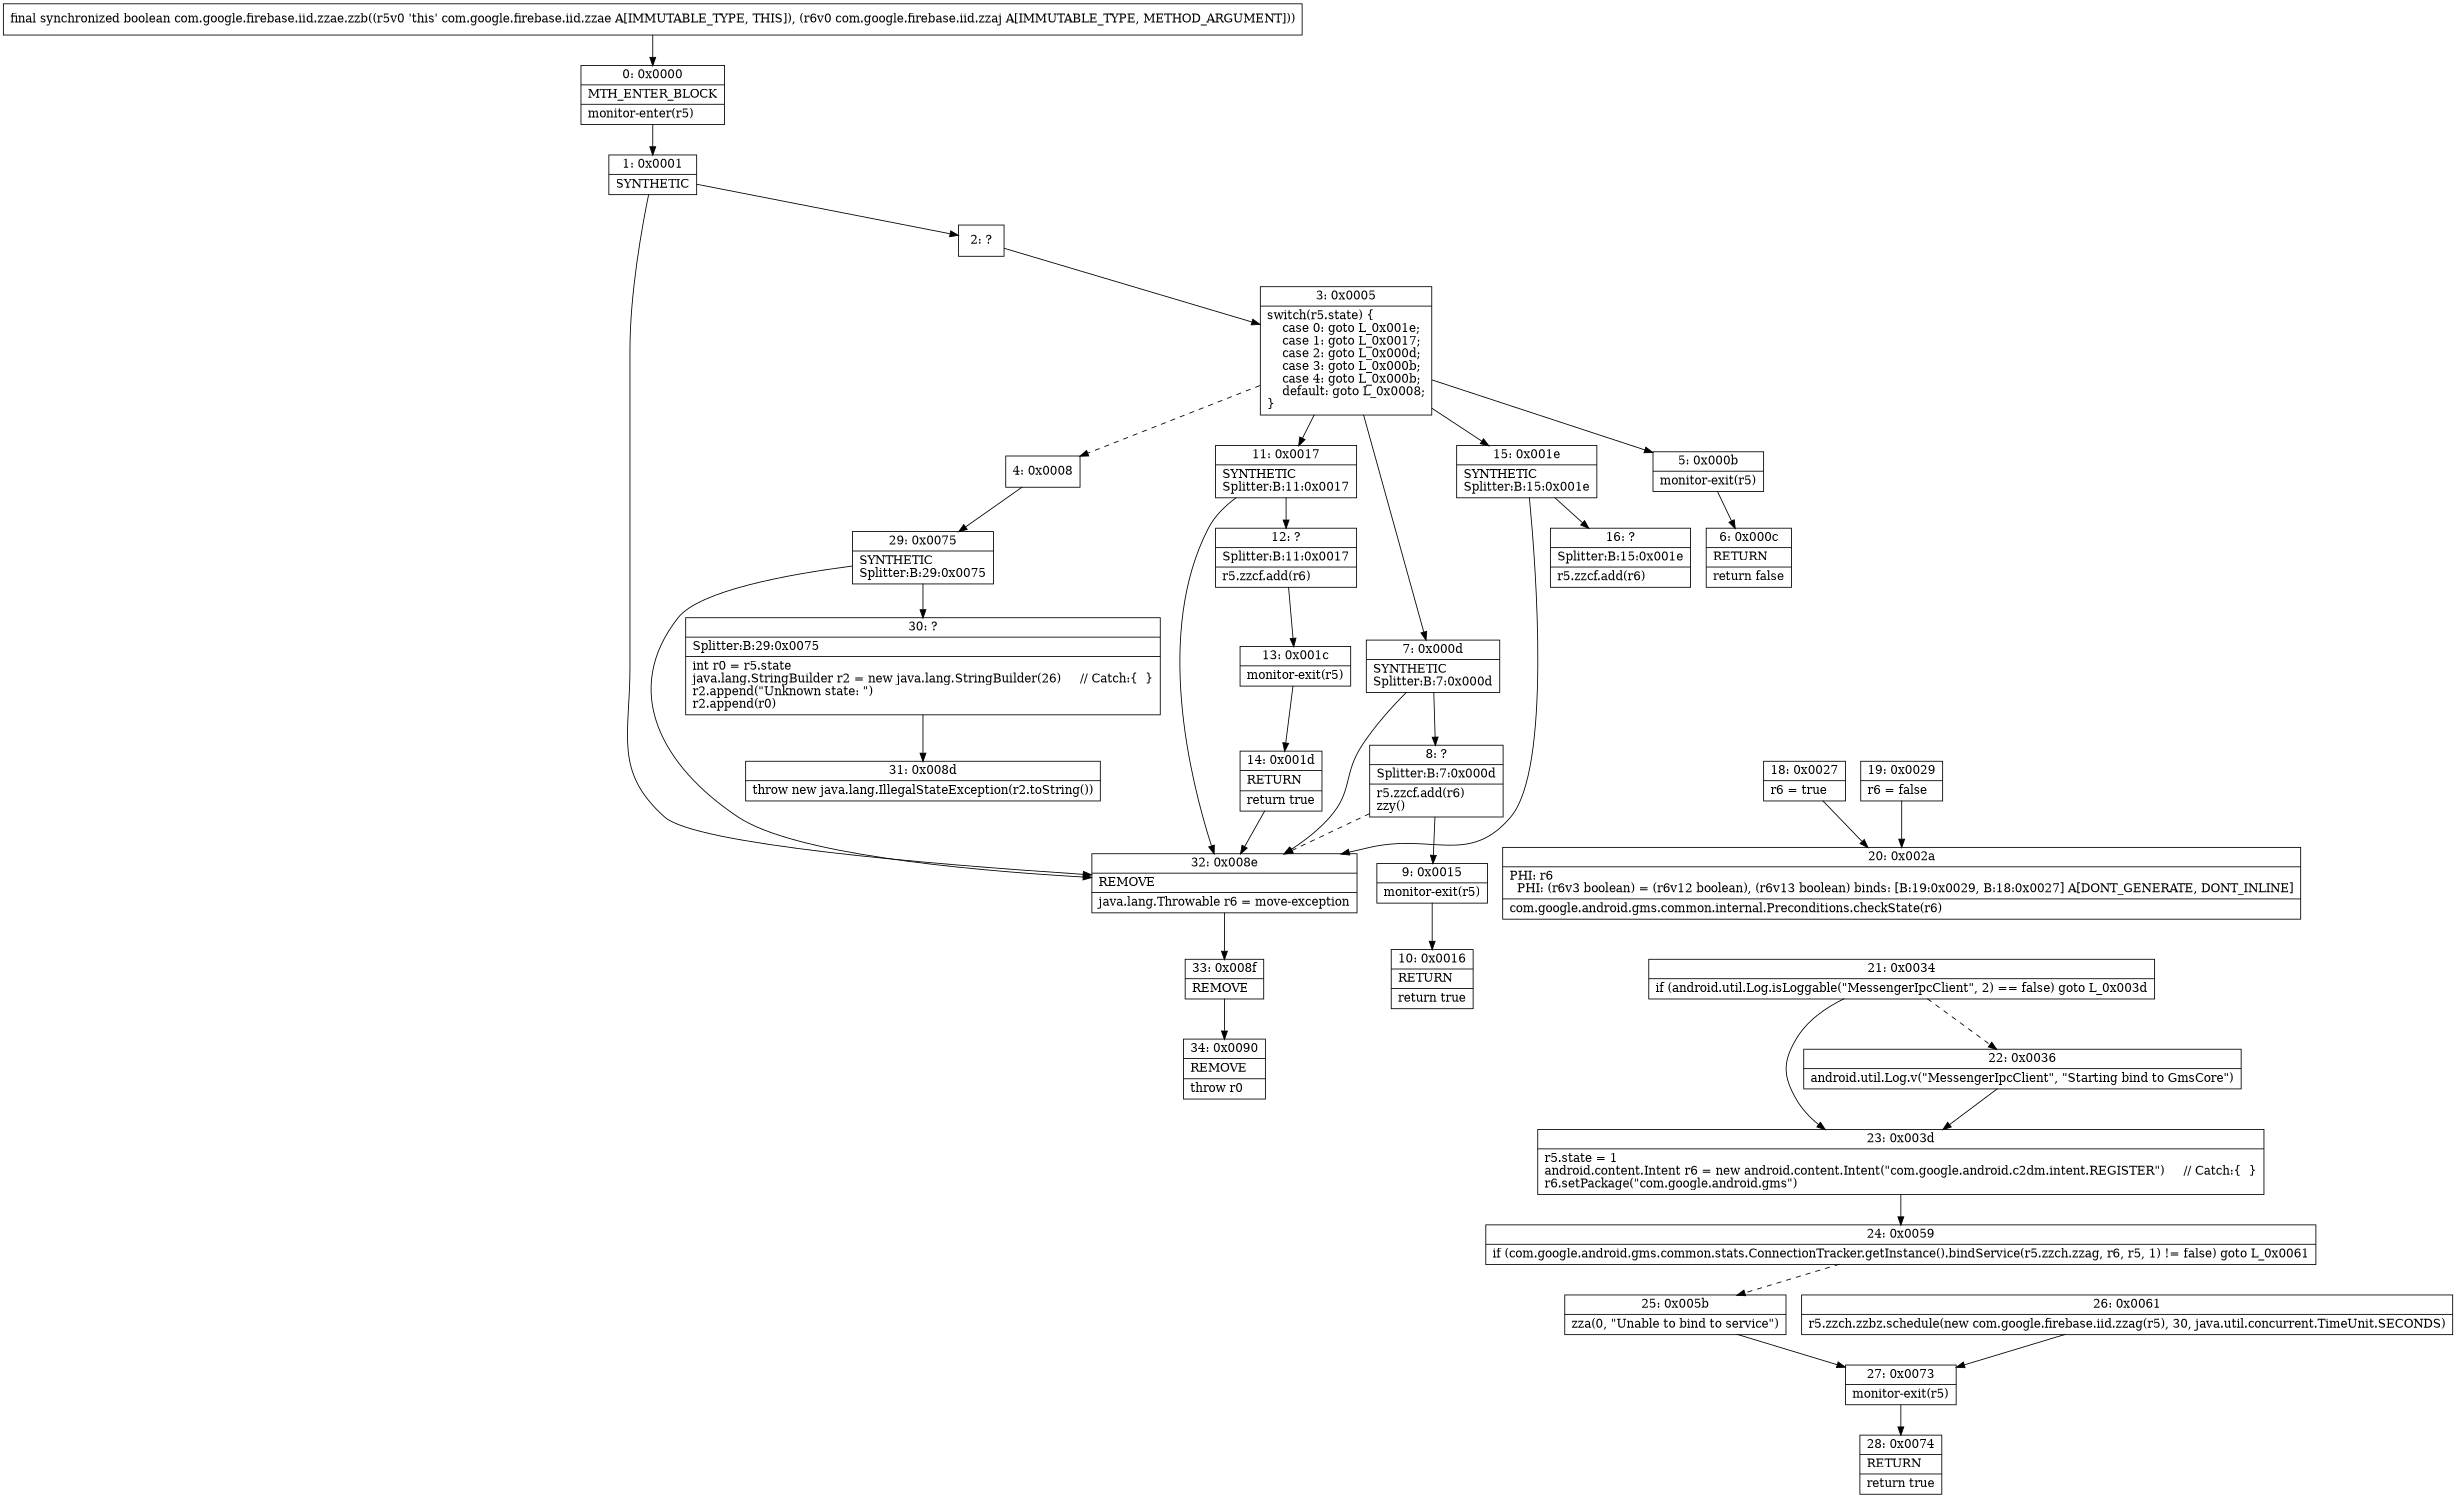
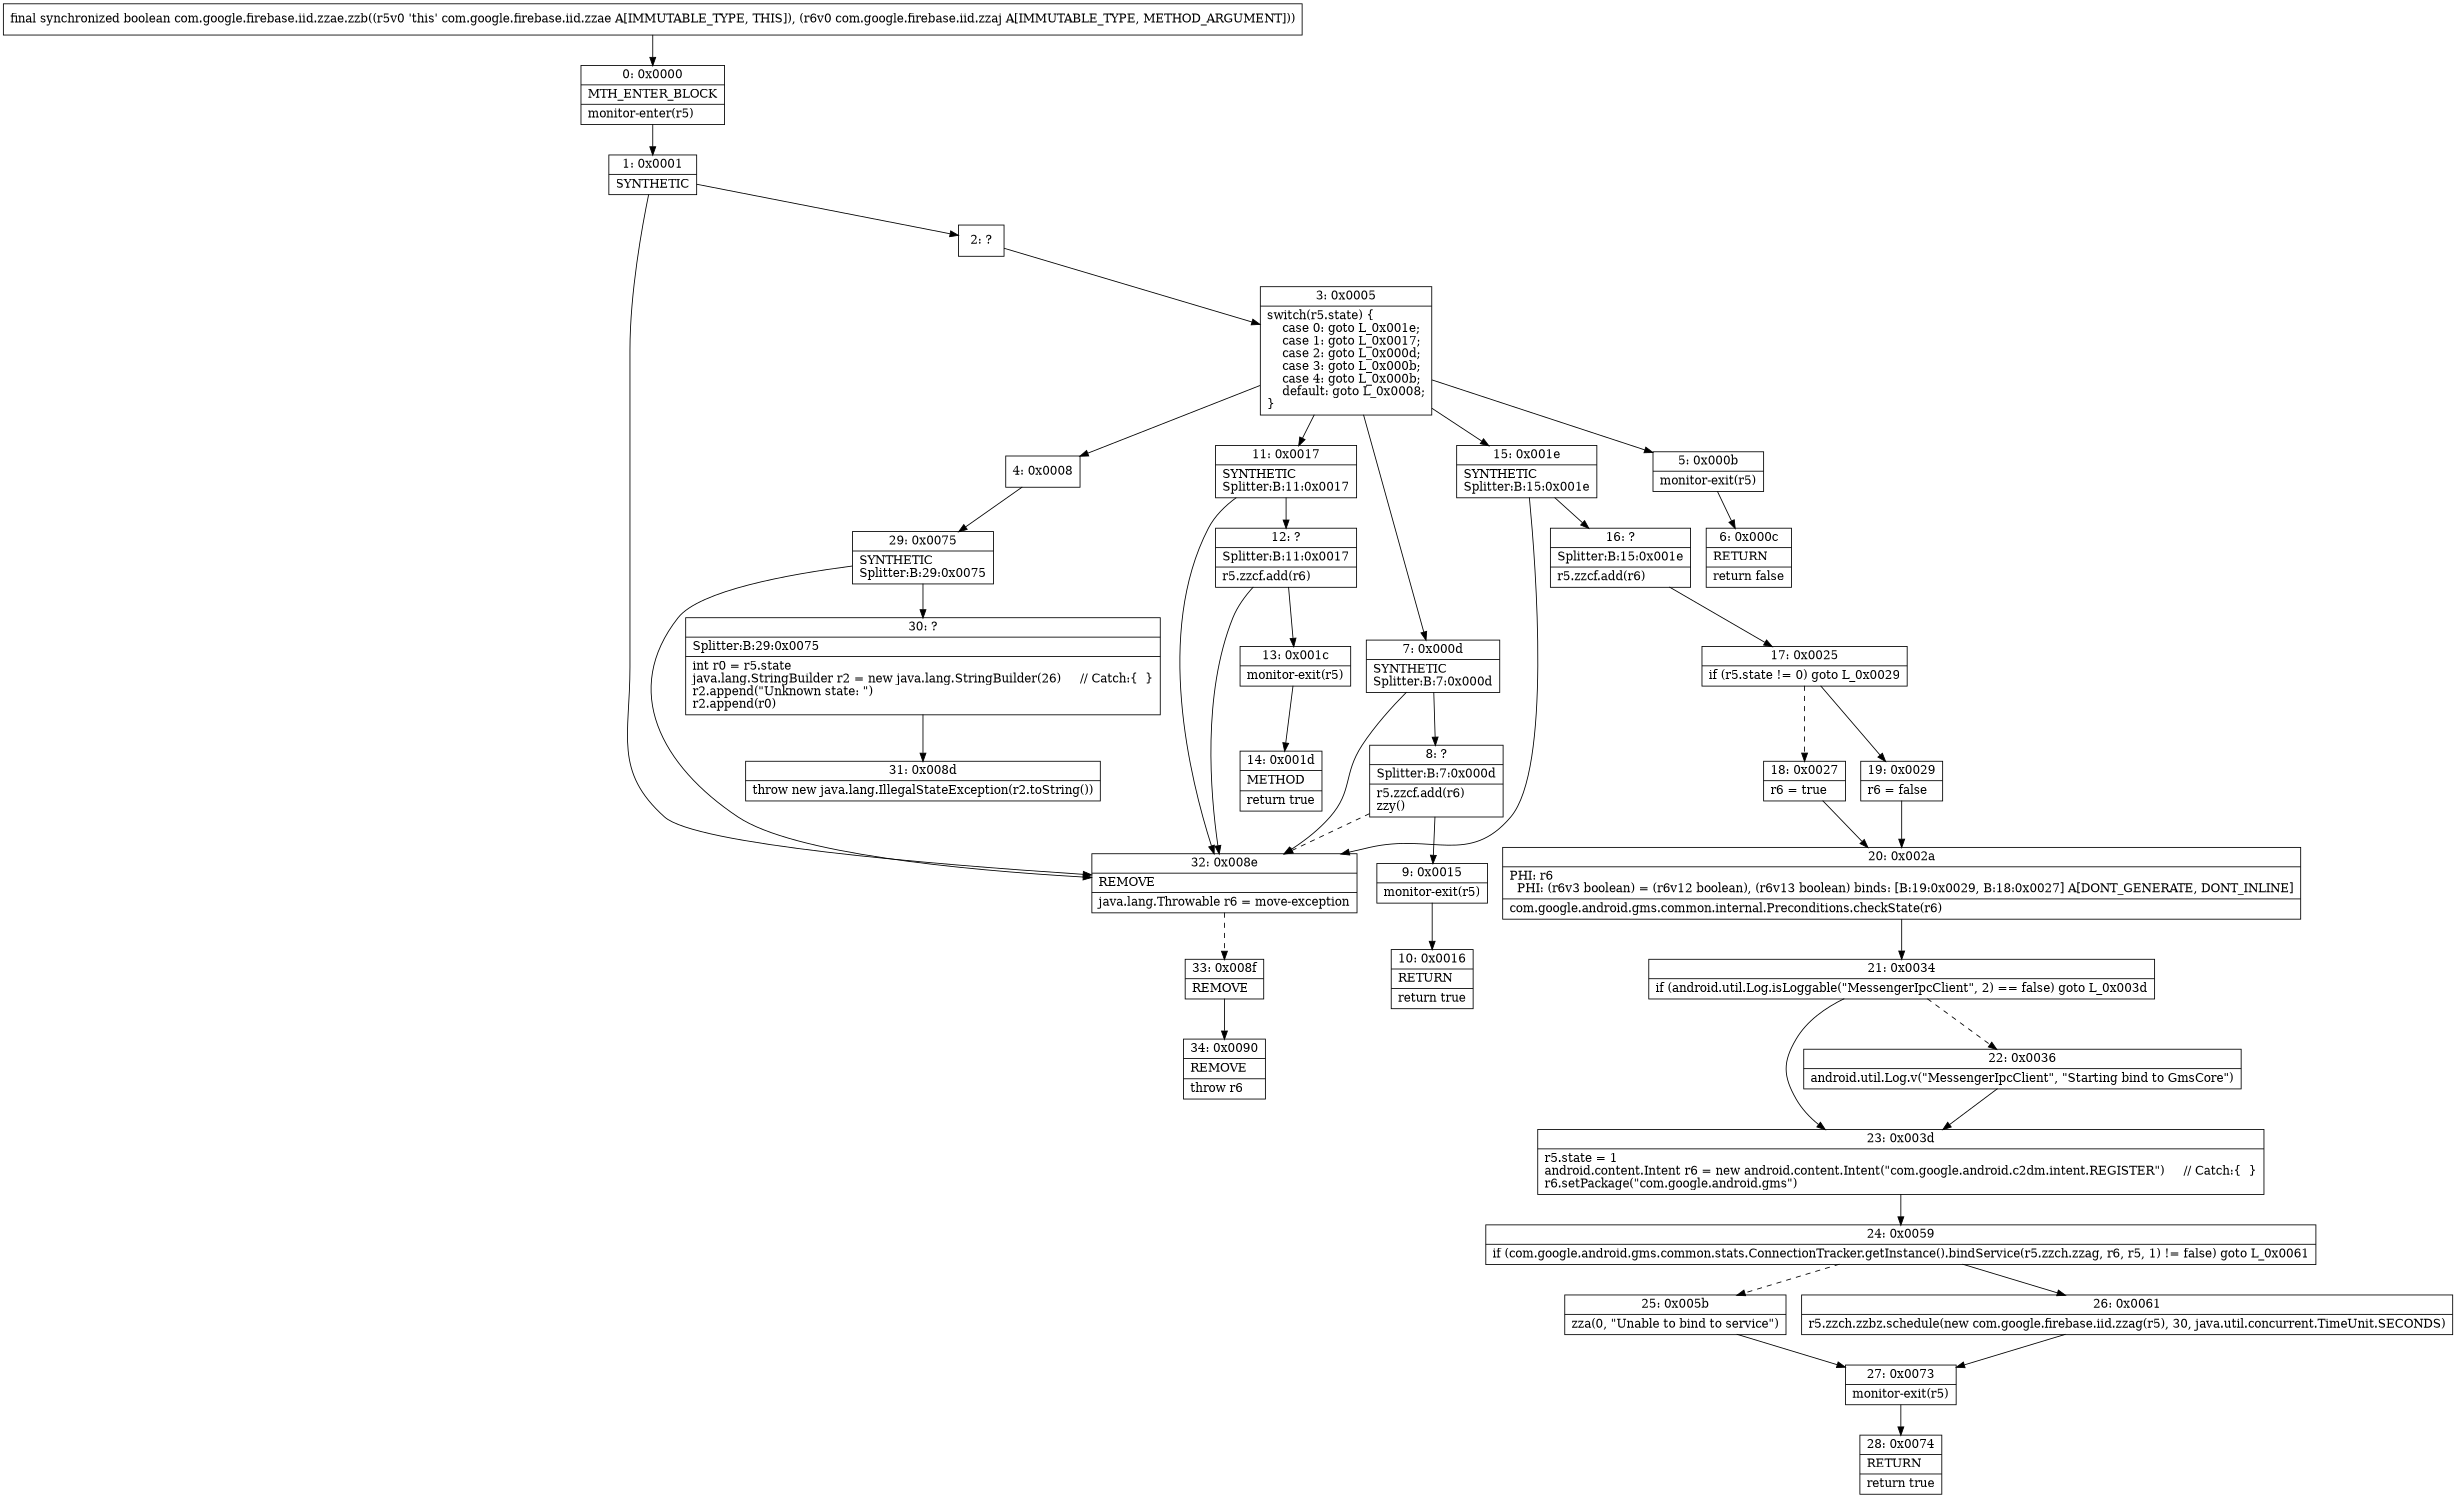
(1174, 419) -> (1174, 419)
none -> (1805, 666)
(1274, 780) -> (1276, 780)
(1255, 829) -> (1213, 712)
(1224, 932) -> (1224, 932)
none -> (1902, 935)
(1217, 1088) -> (1217, 1088)
none -> (2010, 1278)
